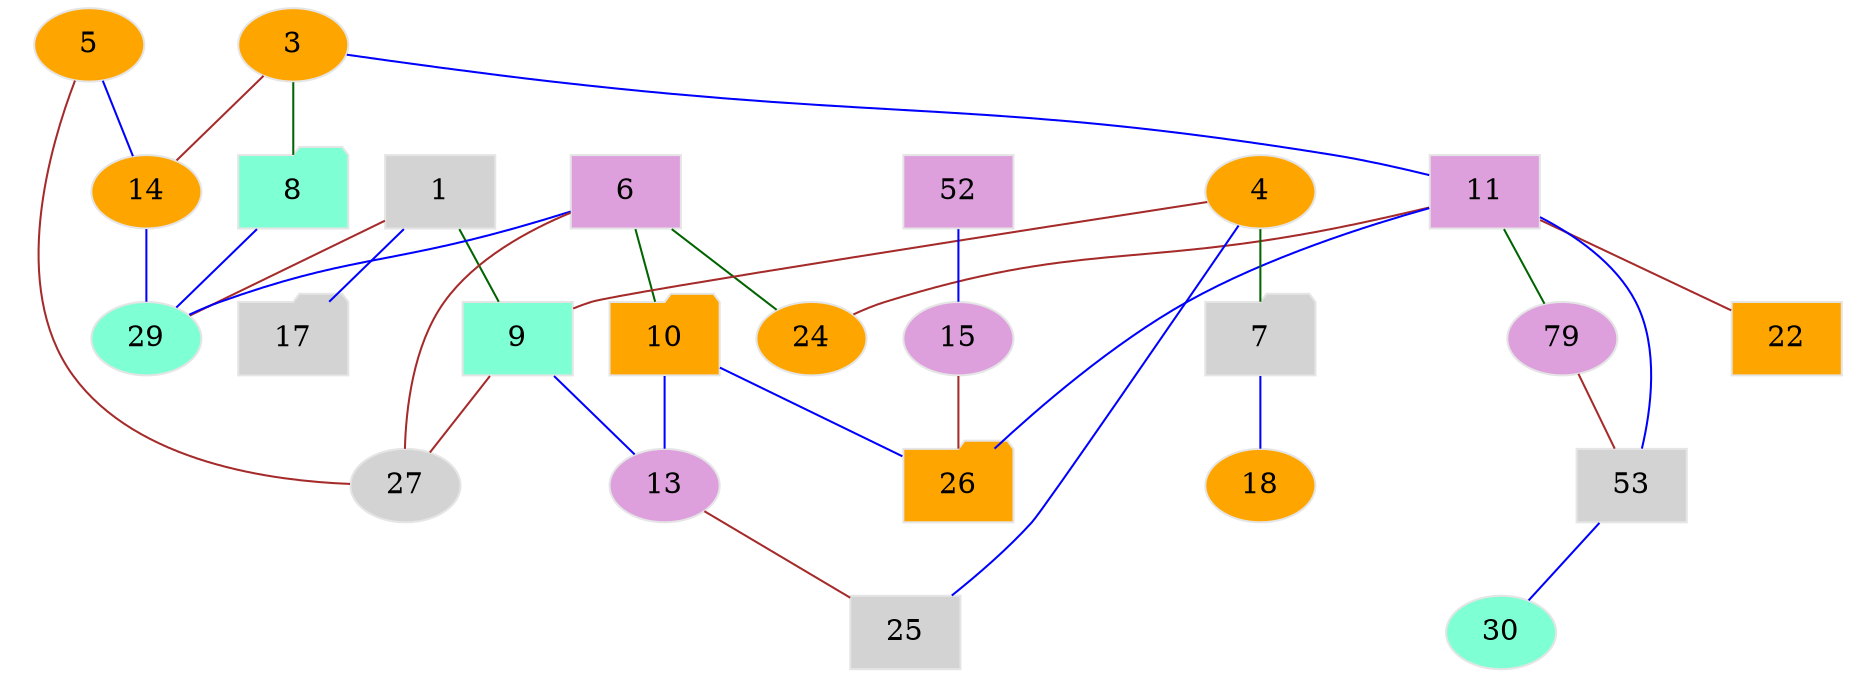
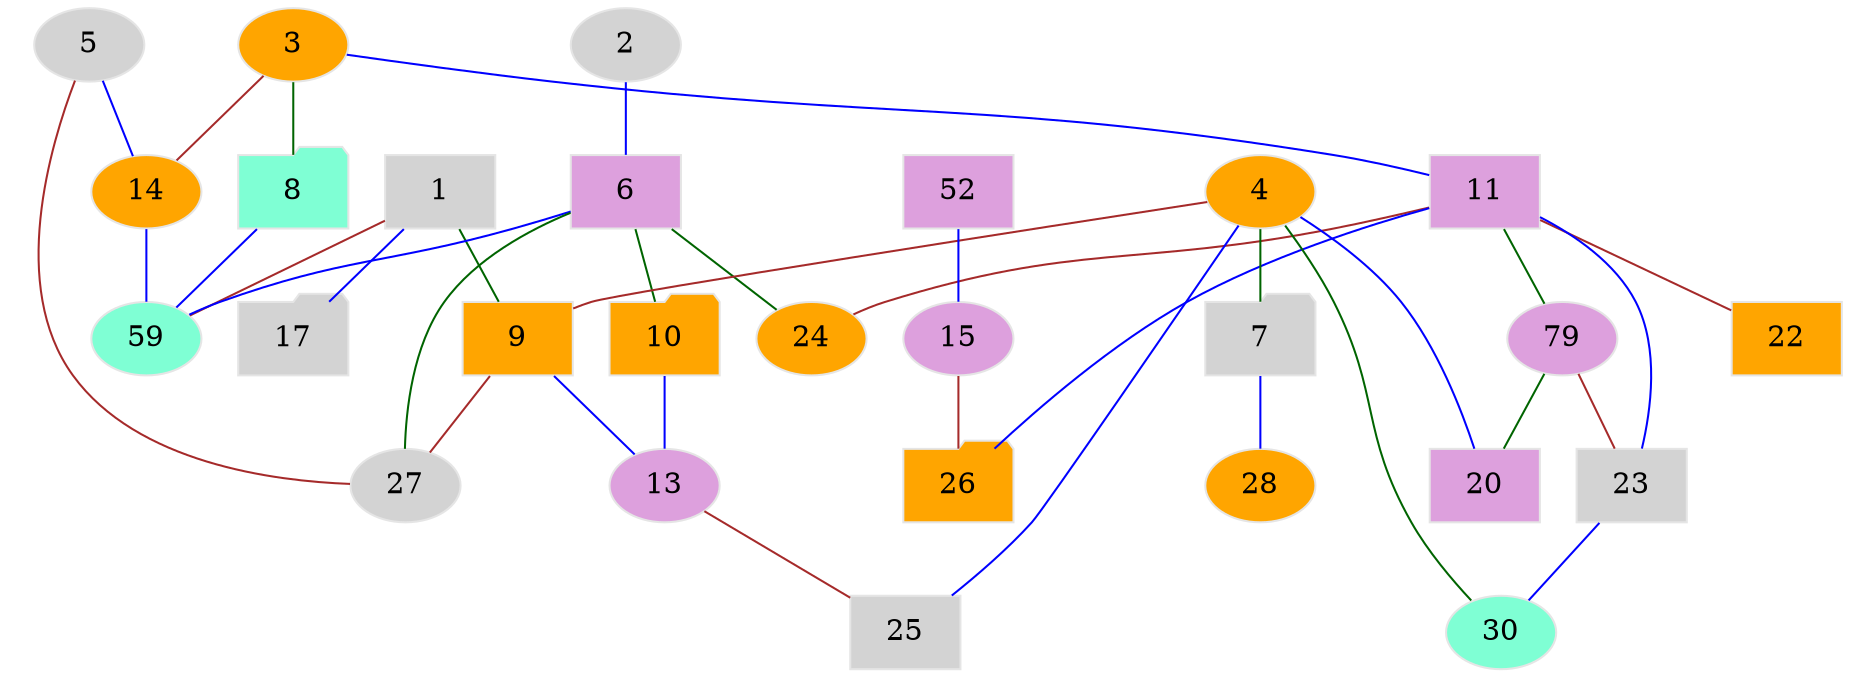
(89, 45) -> (89, 45)
none -> (626, 45)
(445, 301) -> (445, 301)
(146, 339) -> (146, 339)
(518, 339) -> (518, 339)
(811, 412) -> none
none -> (1372, 417)
(1260, 486) -> (1260, 486)
none -> (1485, 486)
(1632, 486) -> (1632, 486)
